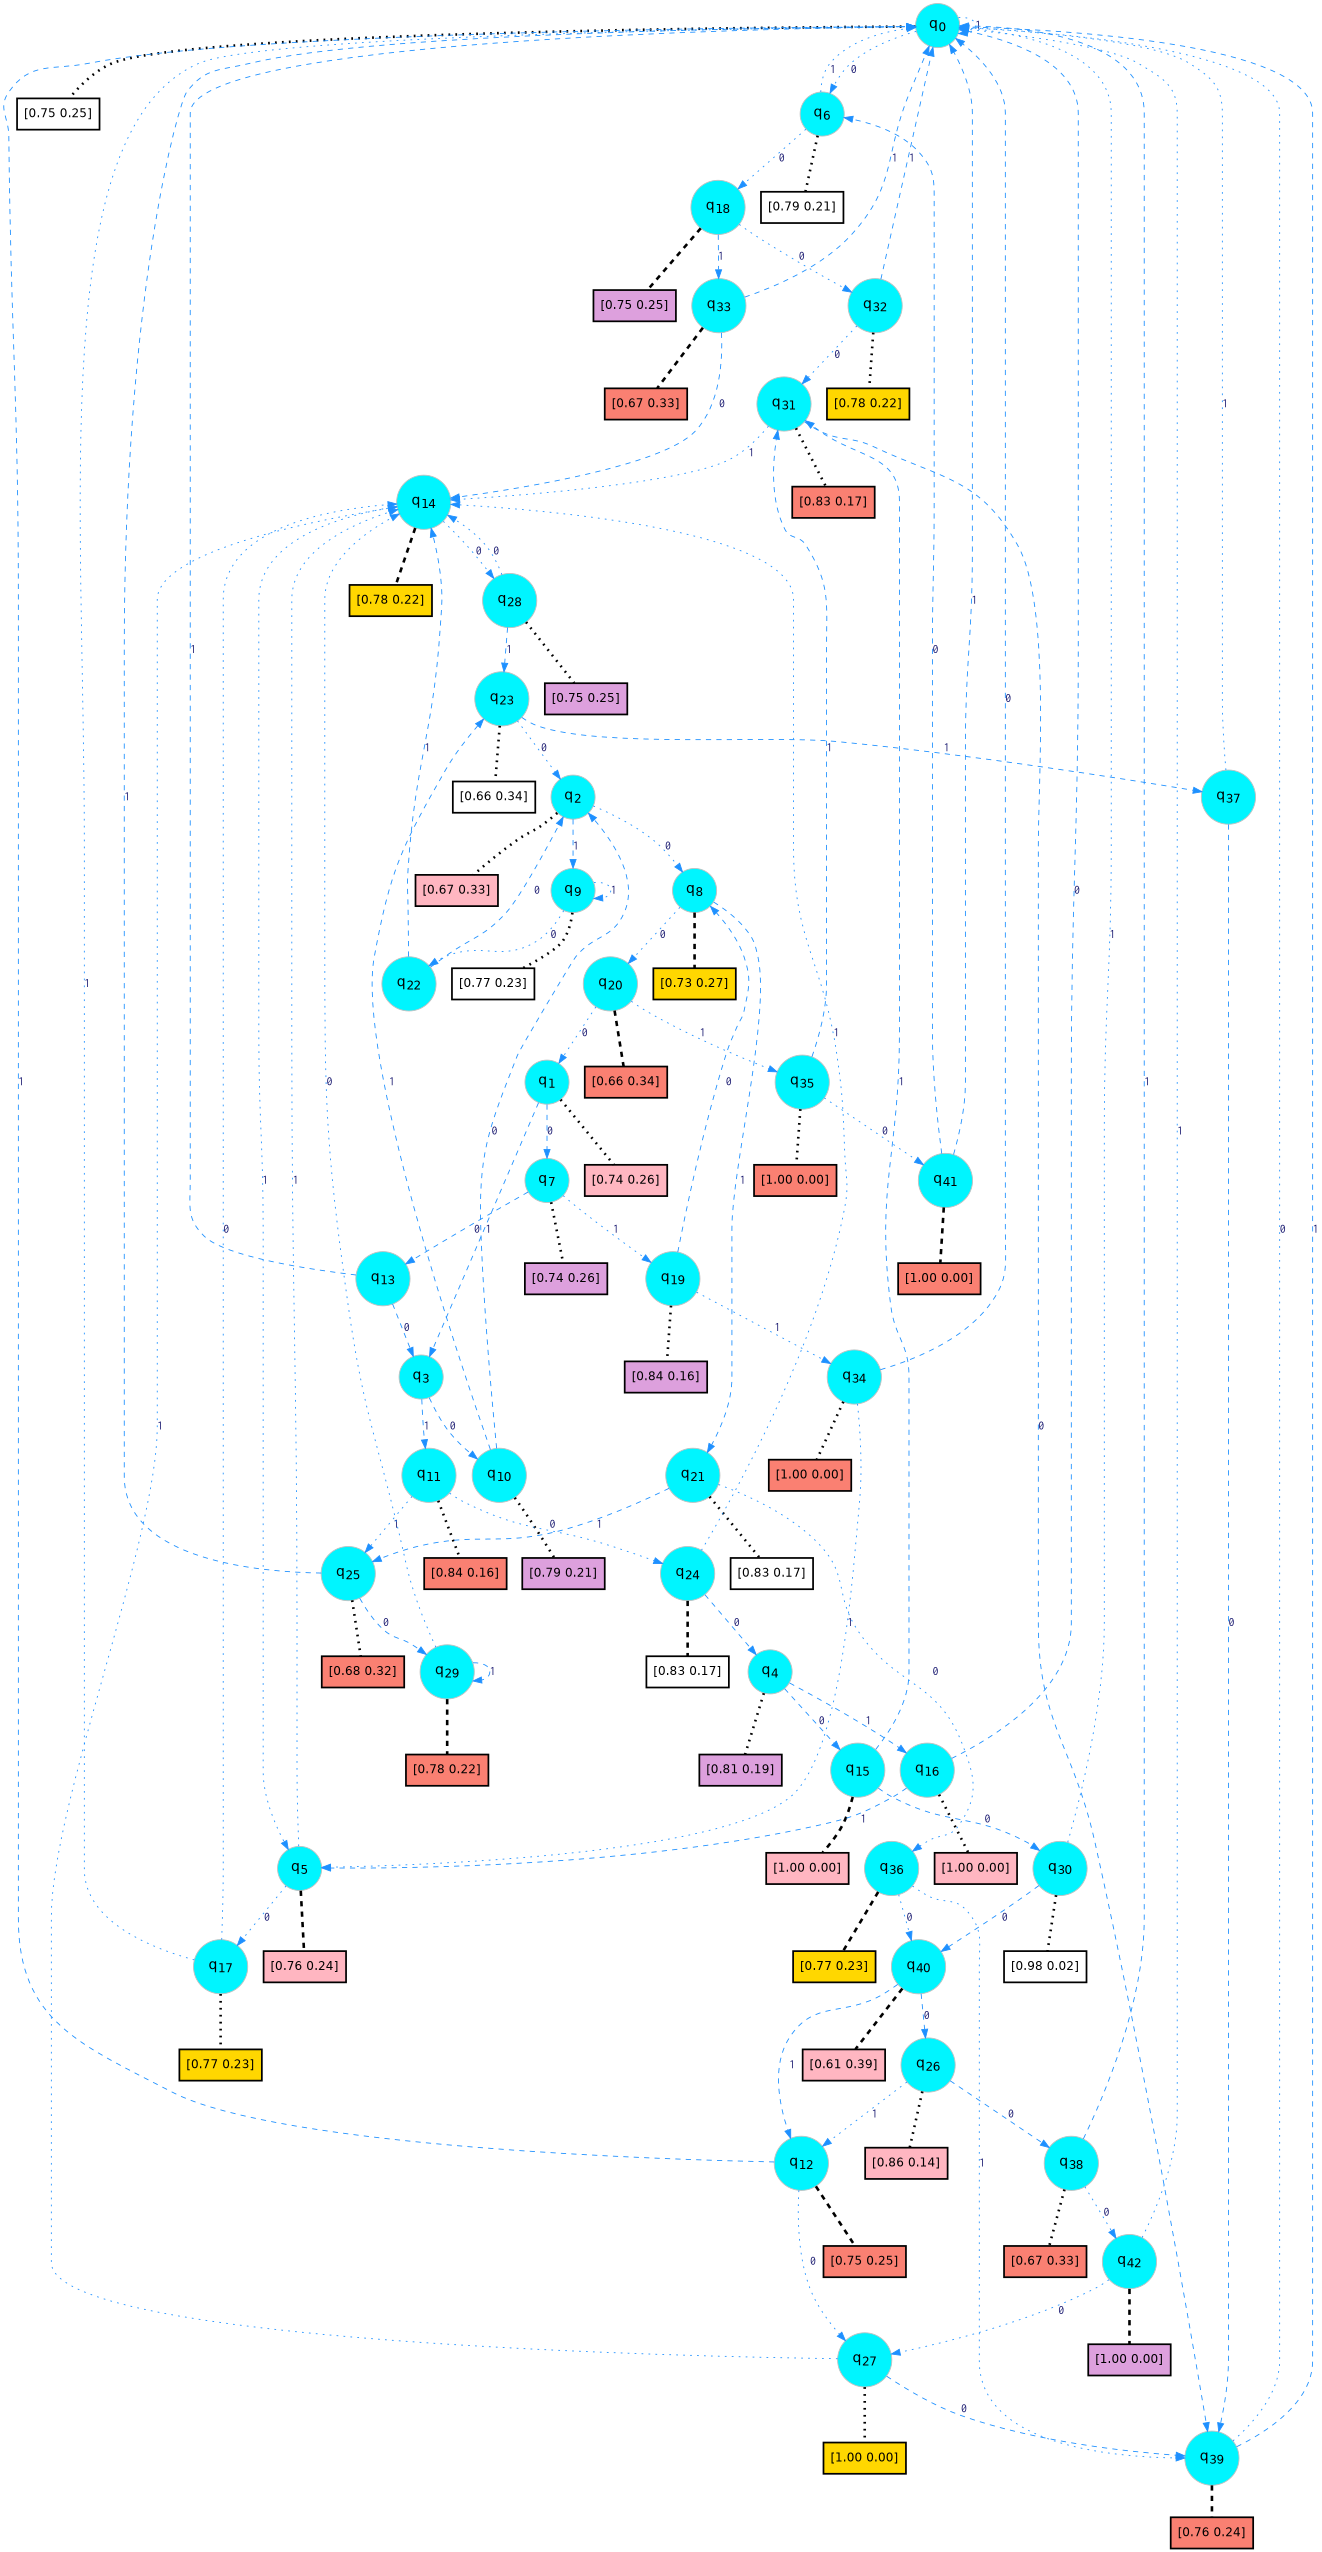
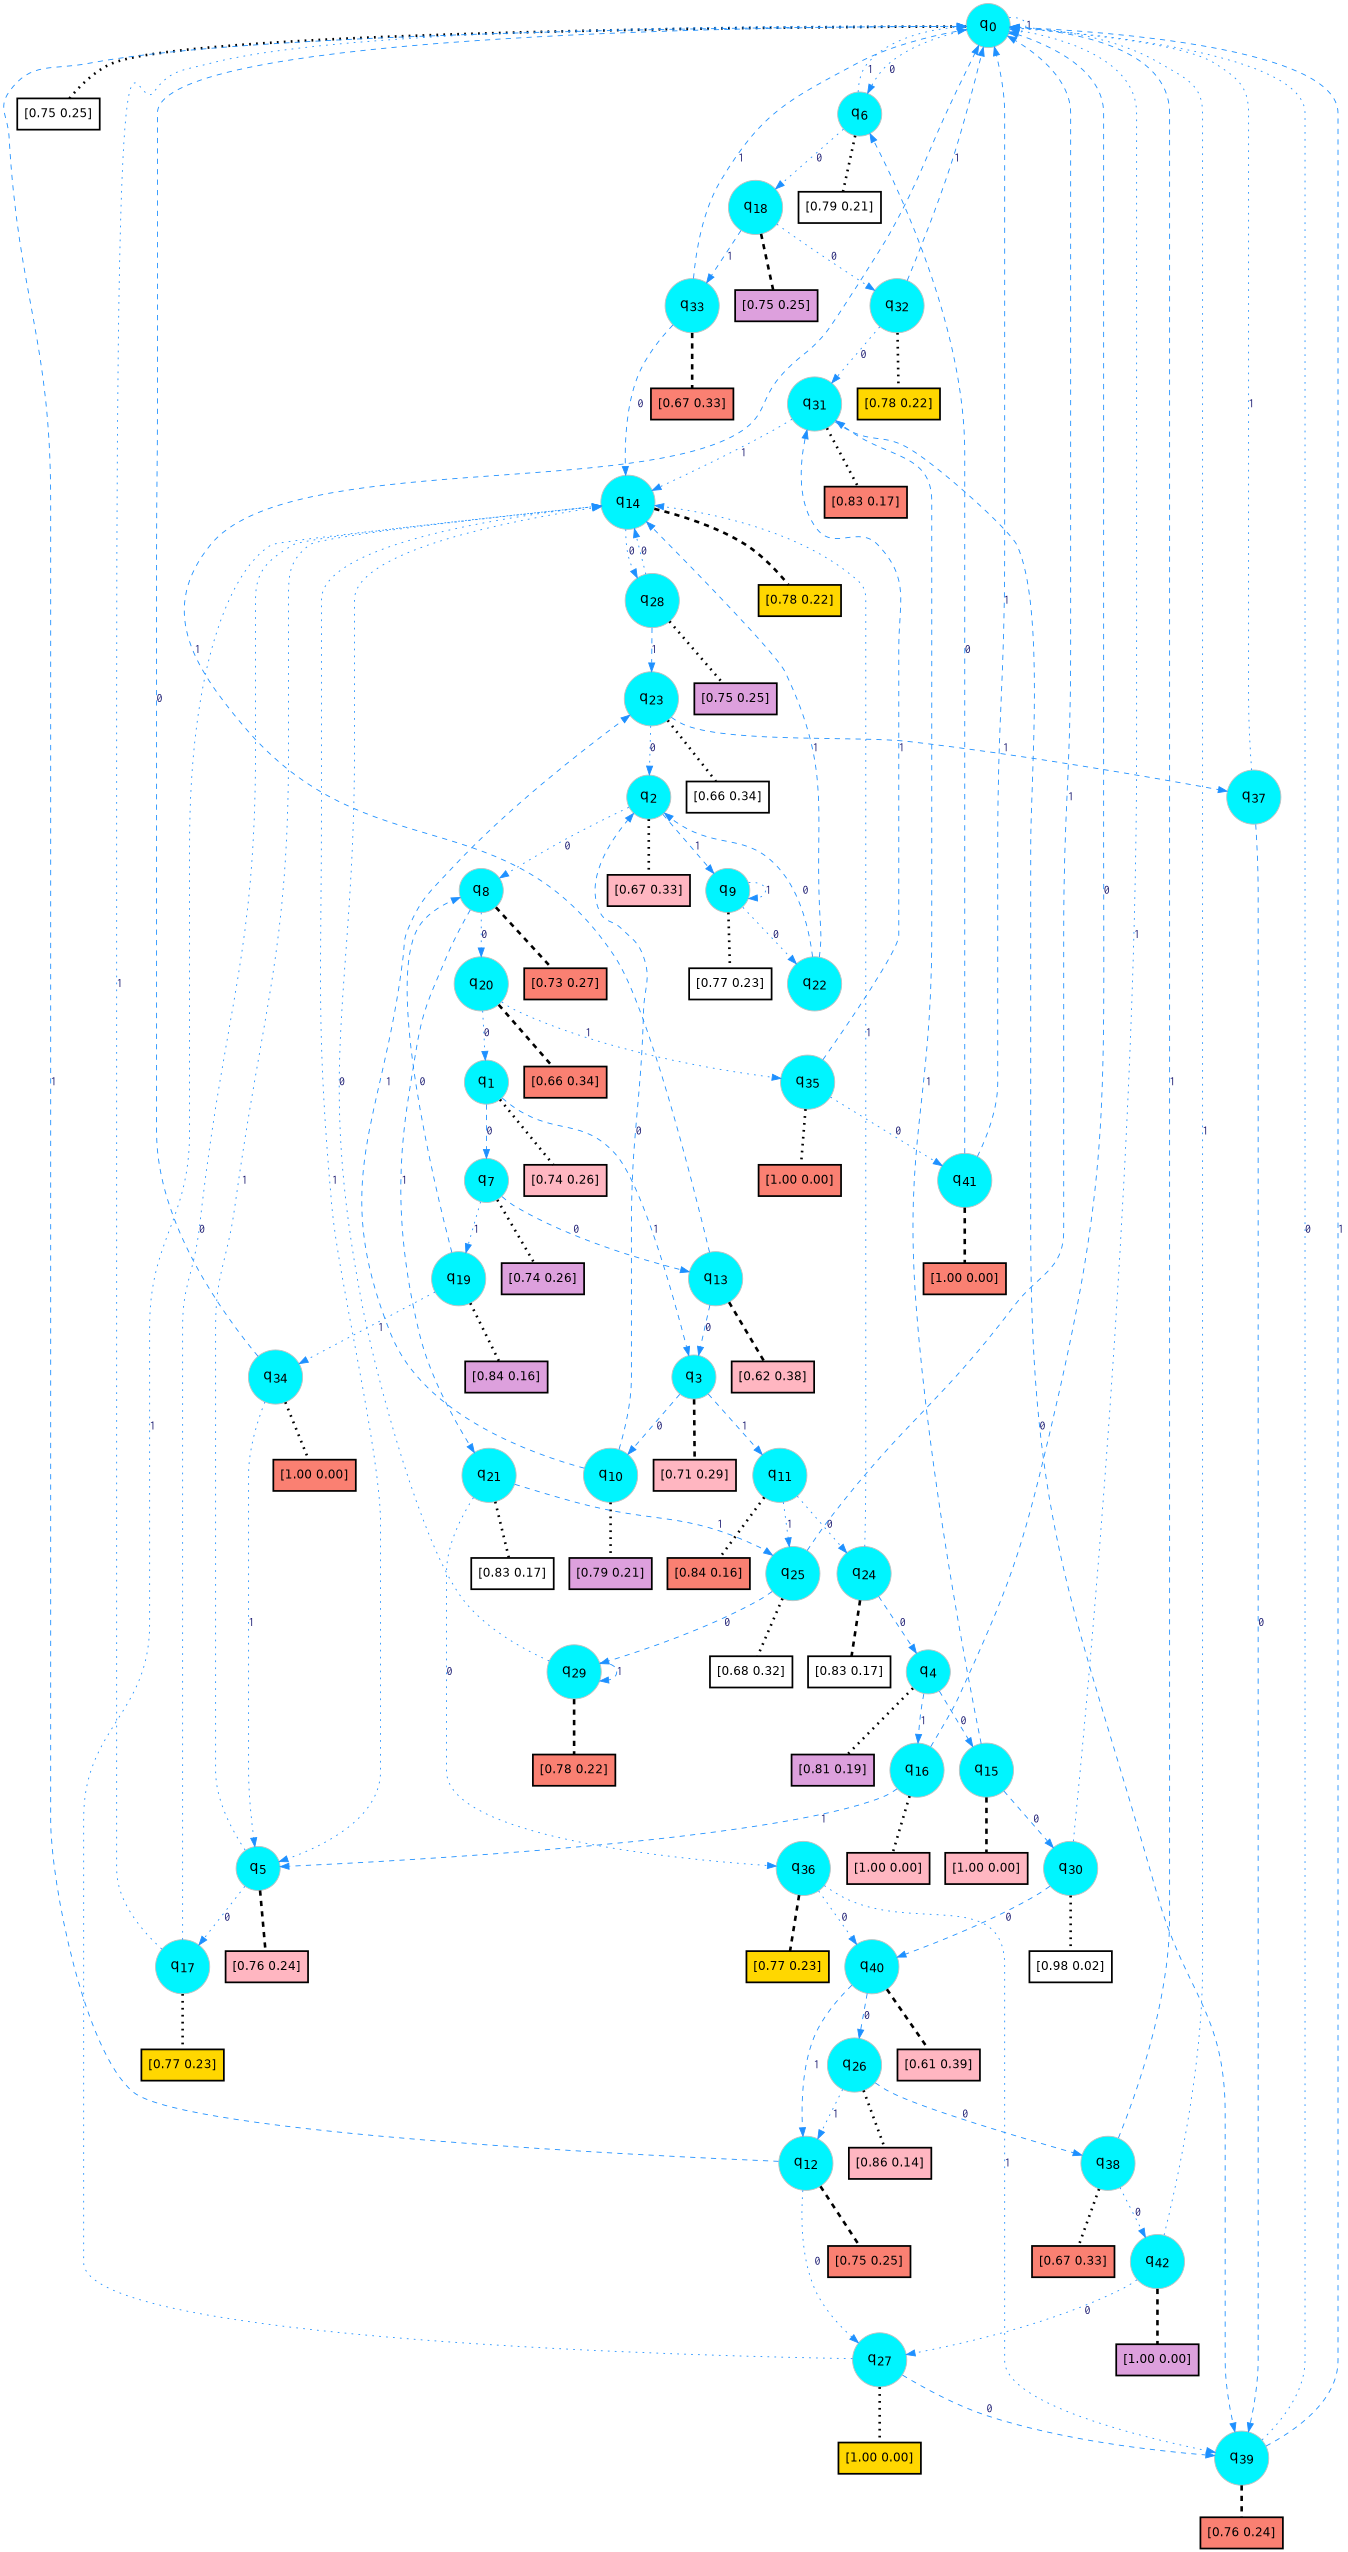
(695, 984) -> (565, 984)
none -> (773, 1377)
none -> (695, 1475)
(363, 1672) -> (751, 1672)
